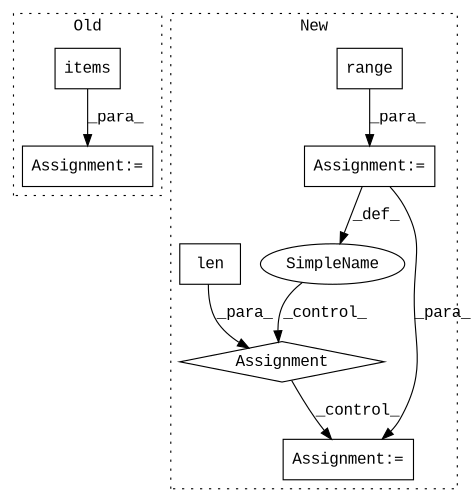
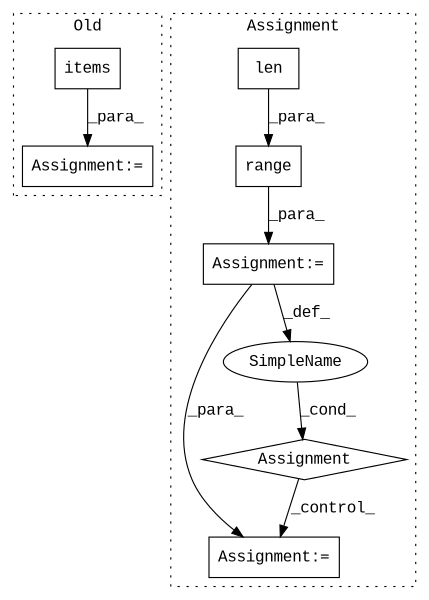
(314, 26) -> (293, 26)
(325, 313) -> (328, 411)
(215, 318) -> (269, 112)
